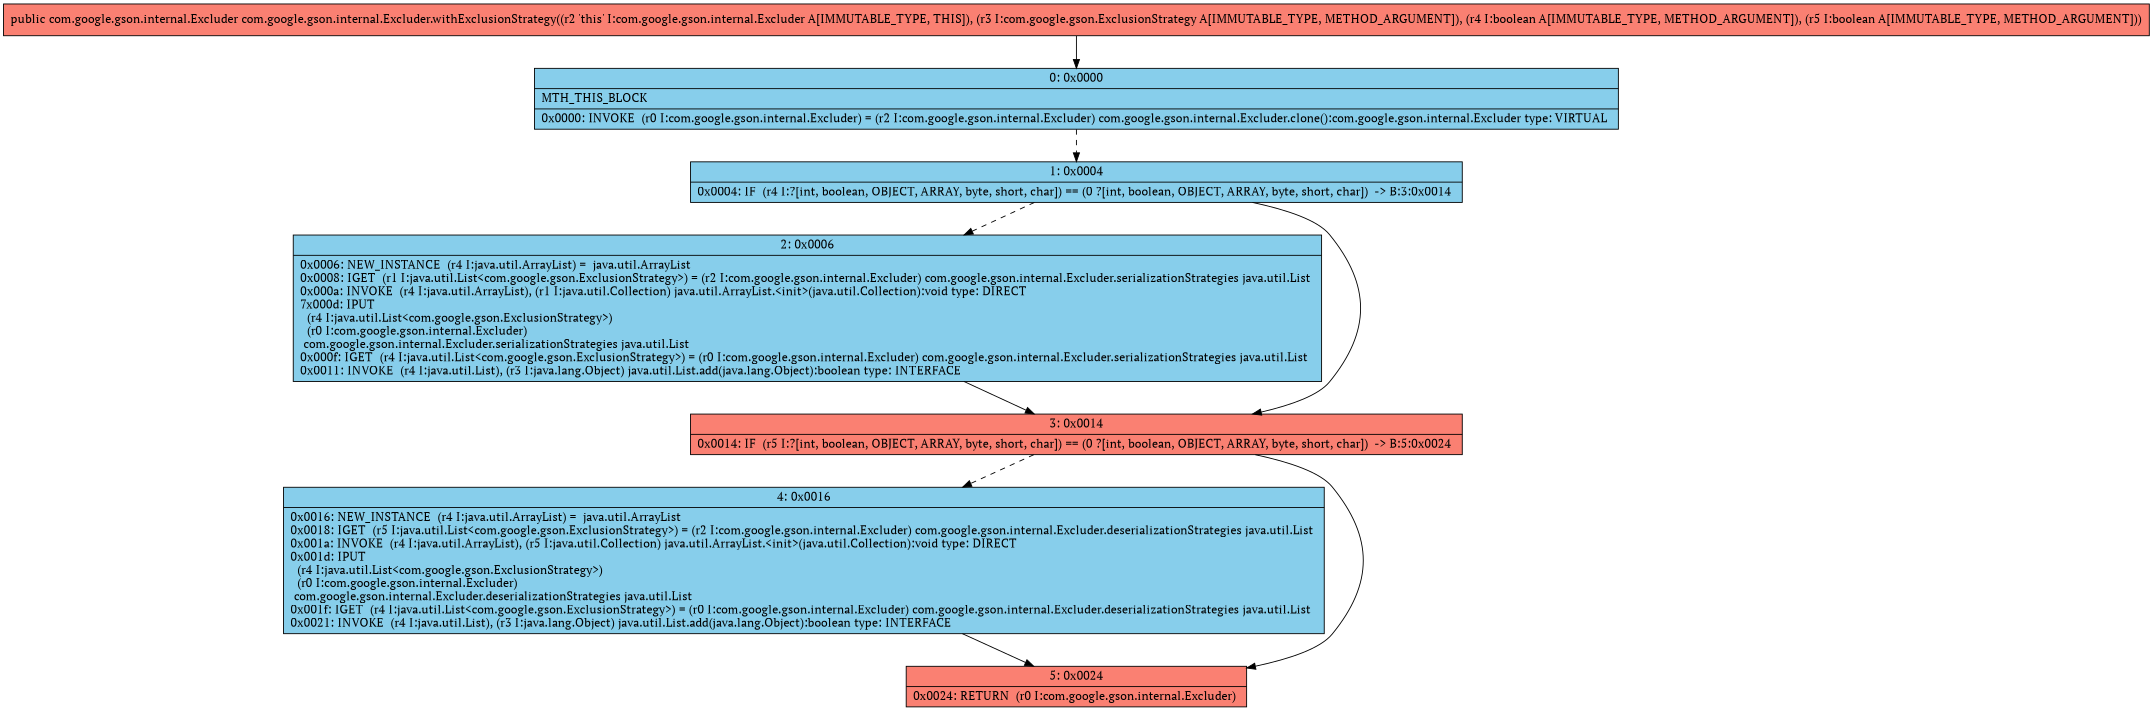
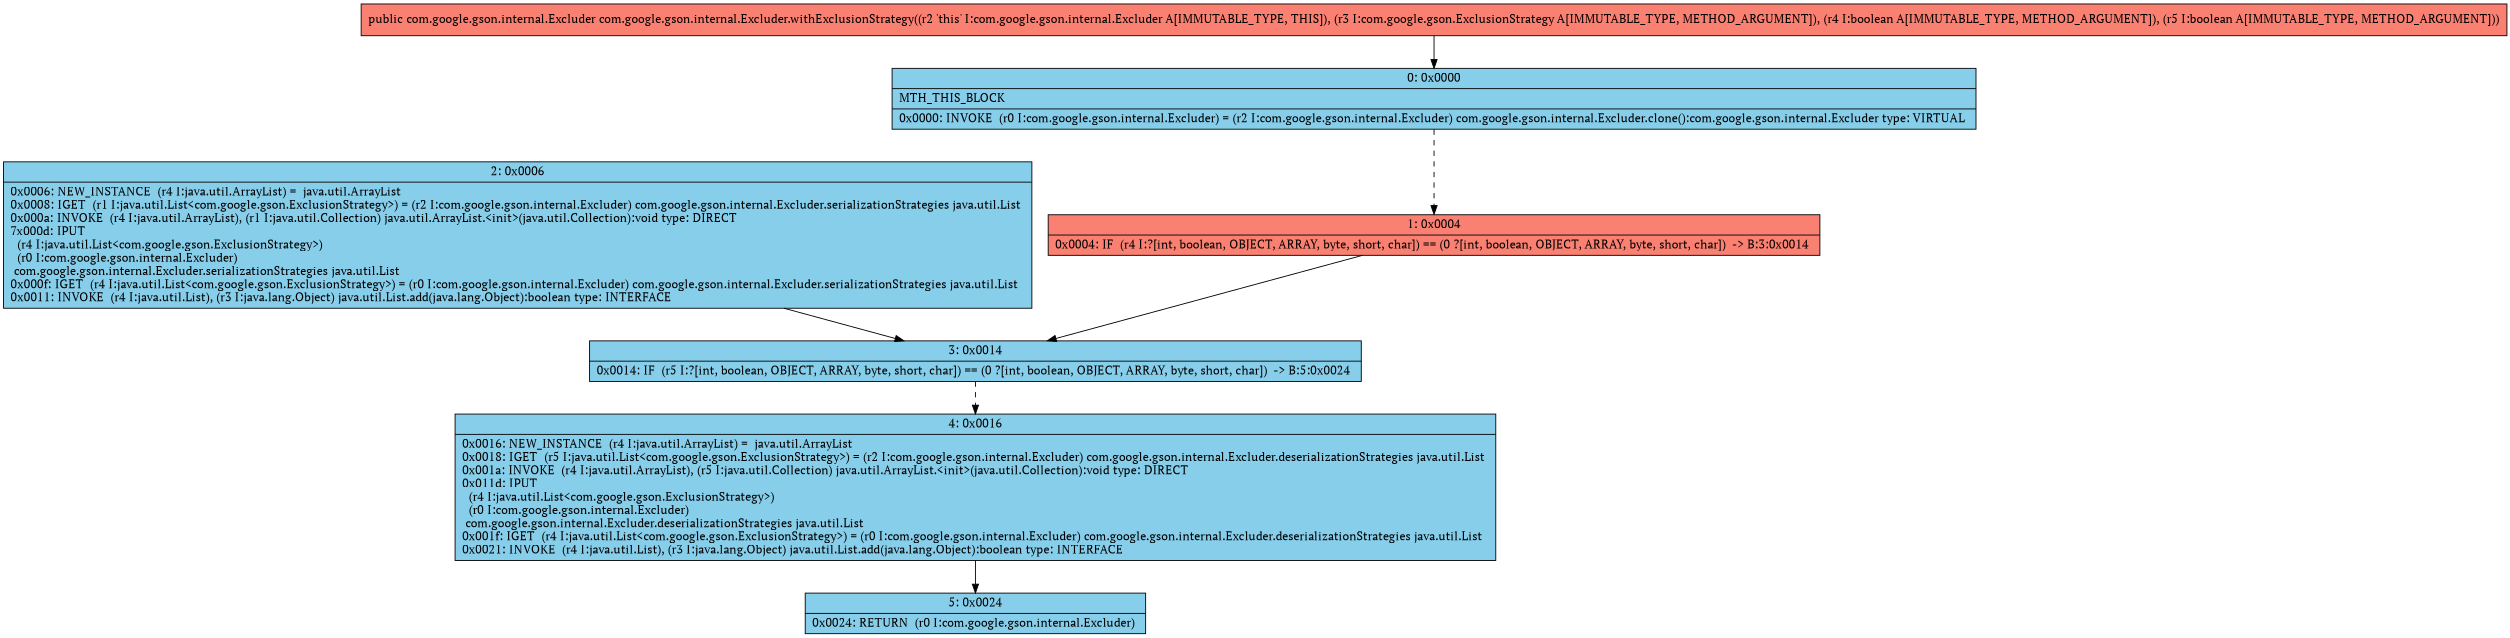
(1076, 182) -> (1434, 235)
(1003, 217) -> none
(1076, 434) -> (975, 361)
(332, 557) -> (504, 484)
(1363, 560) -> none
(1076, 687) -> (975, 613)
